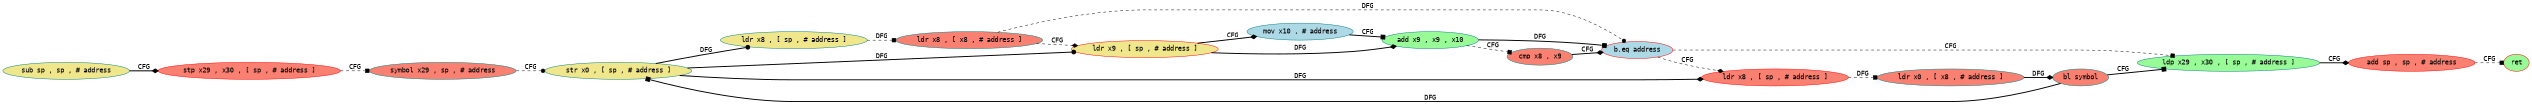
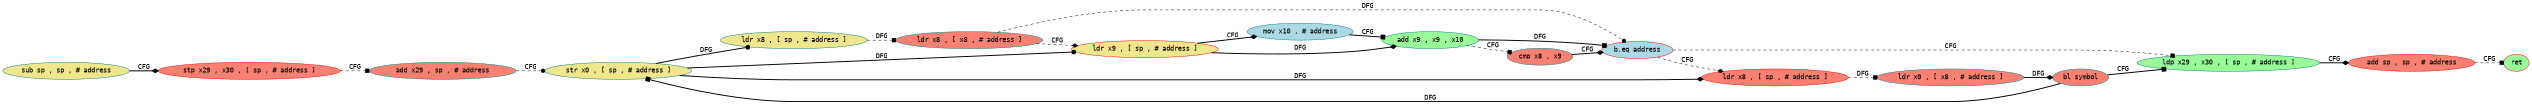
(443, 71) -> (443, 71)
